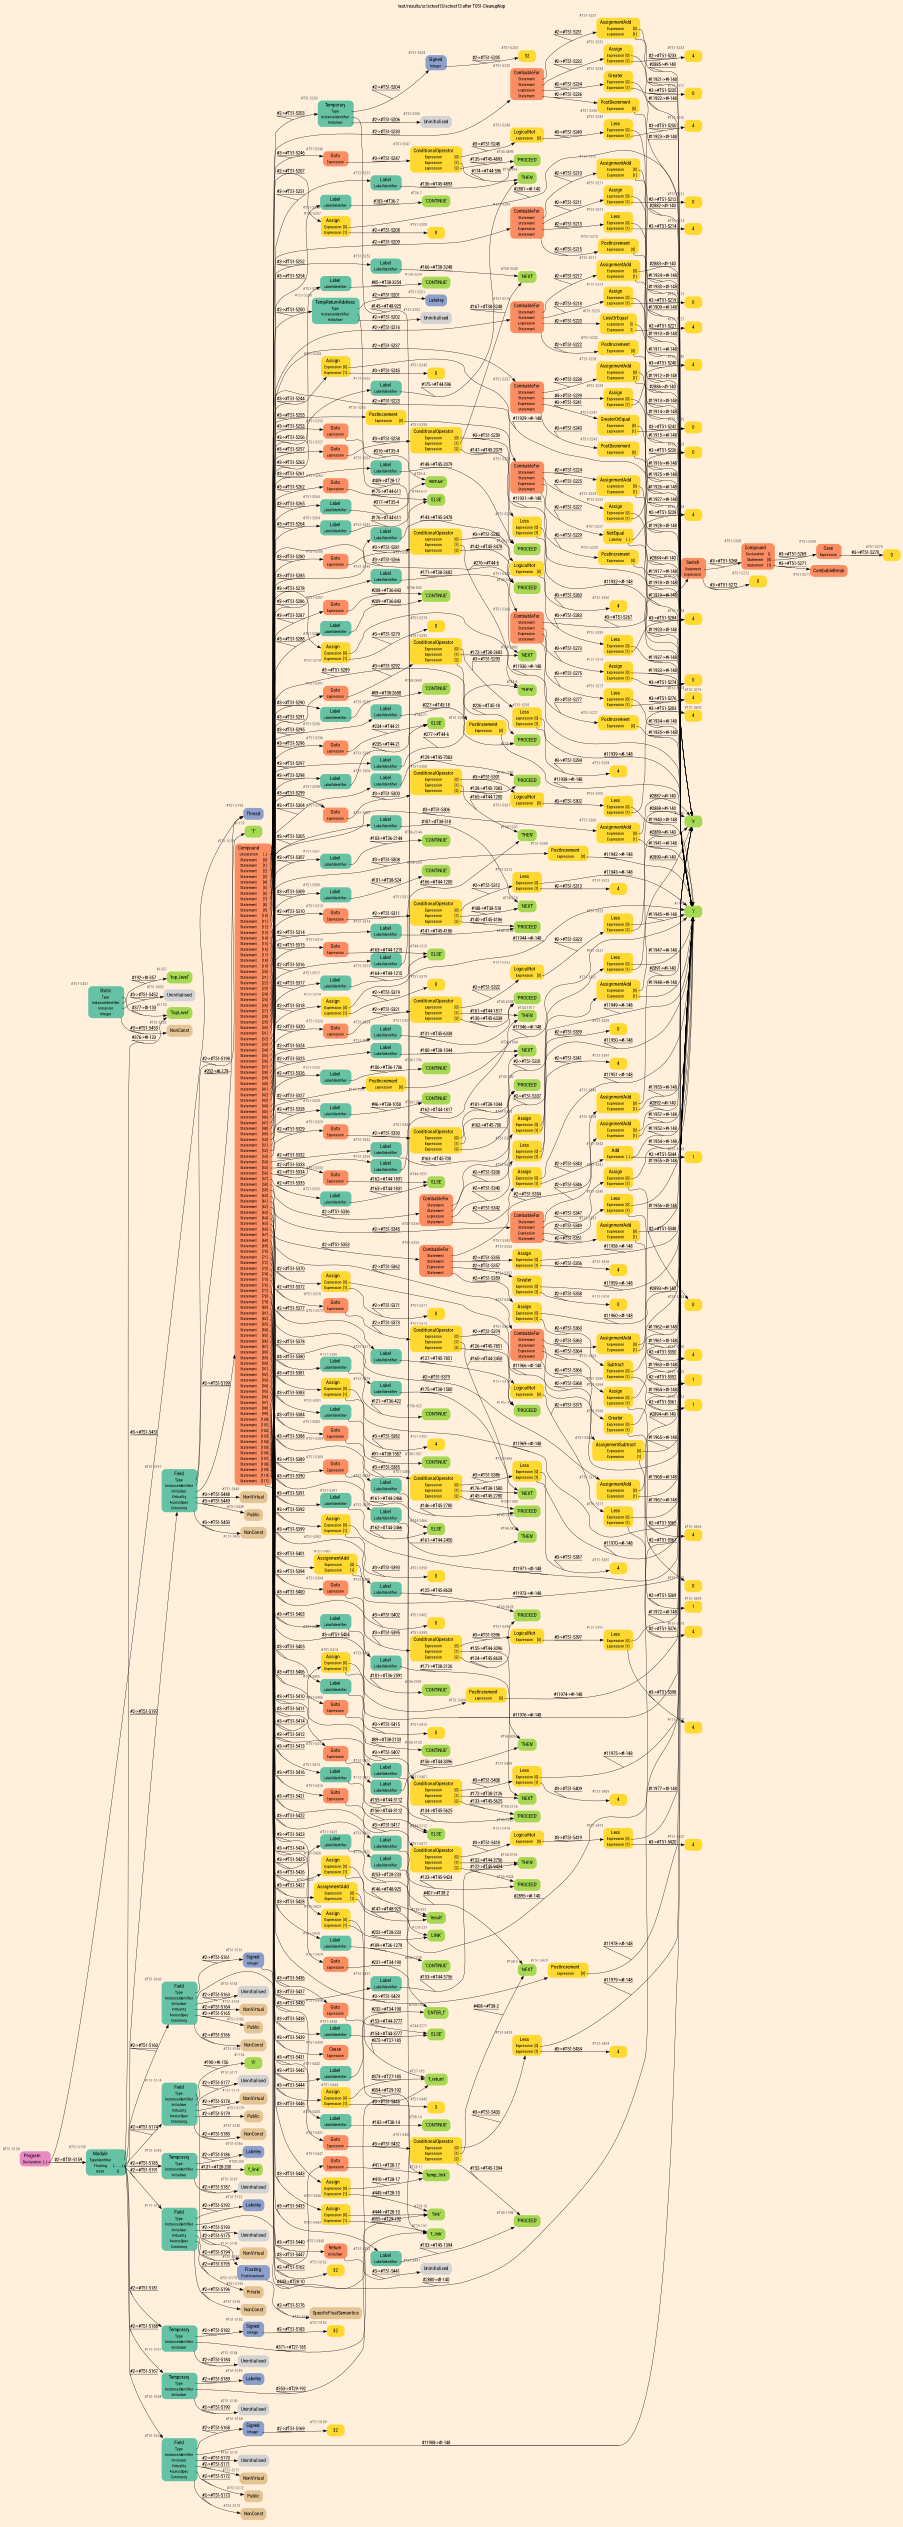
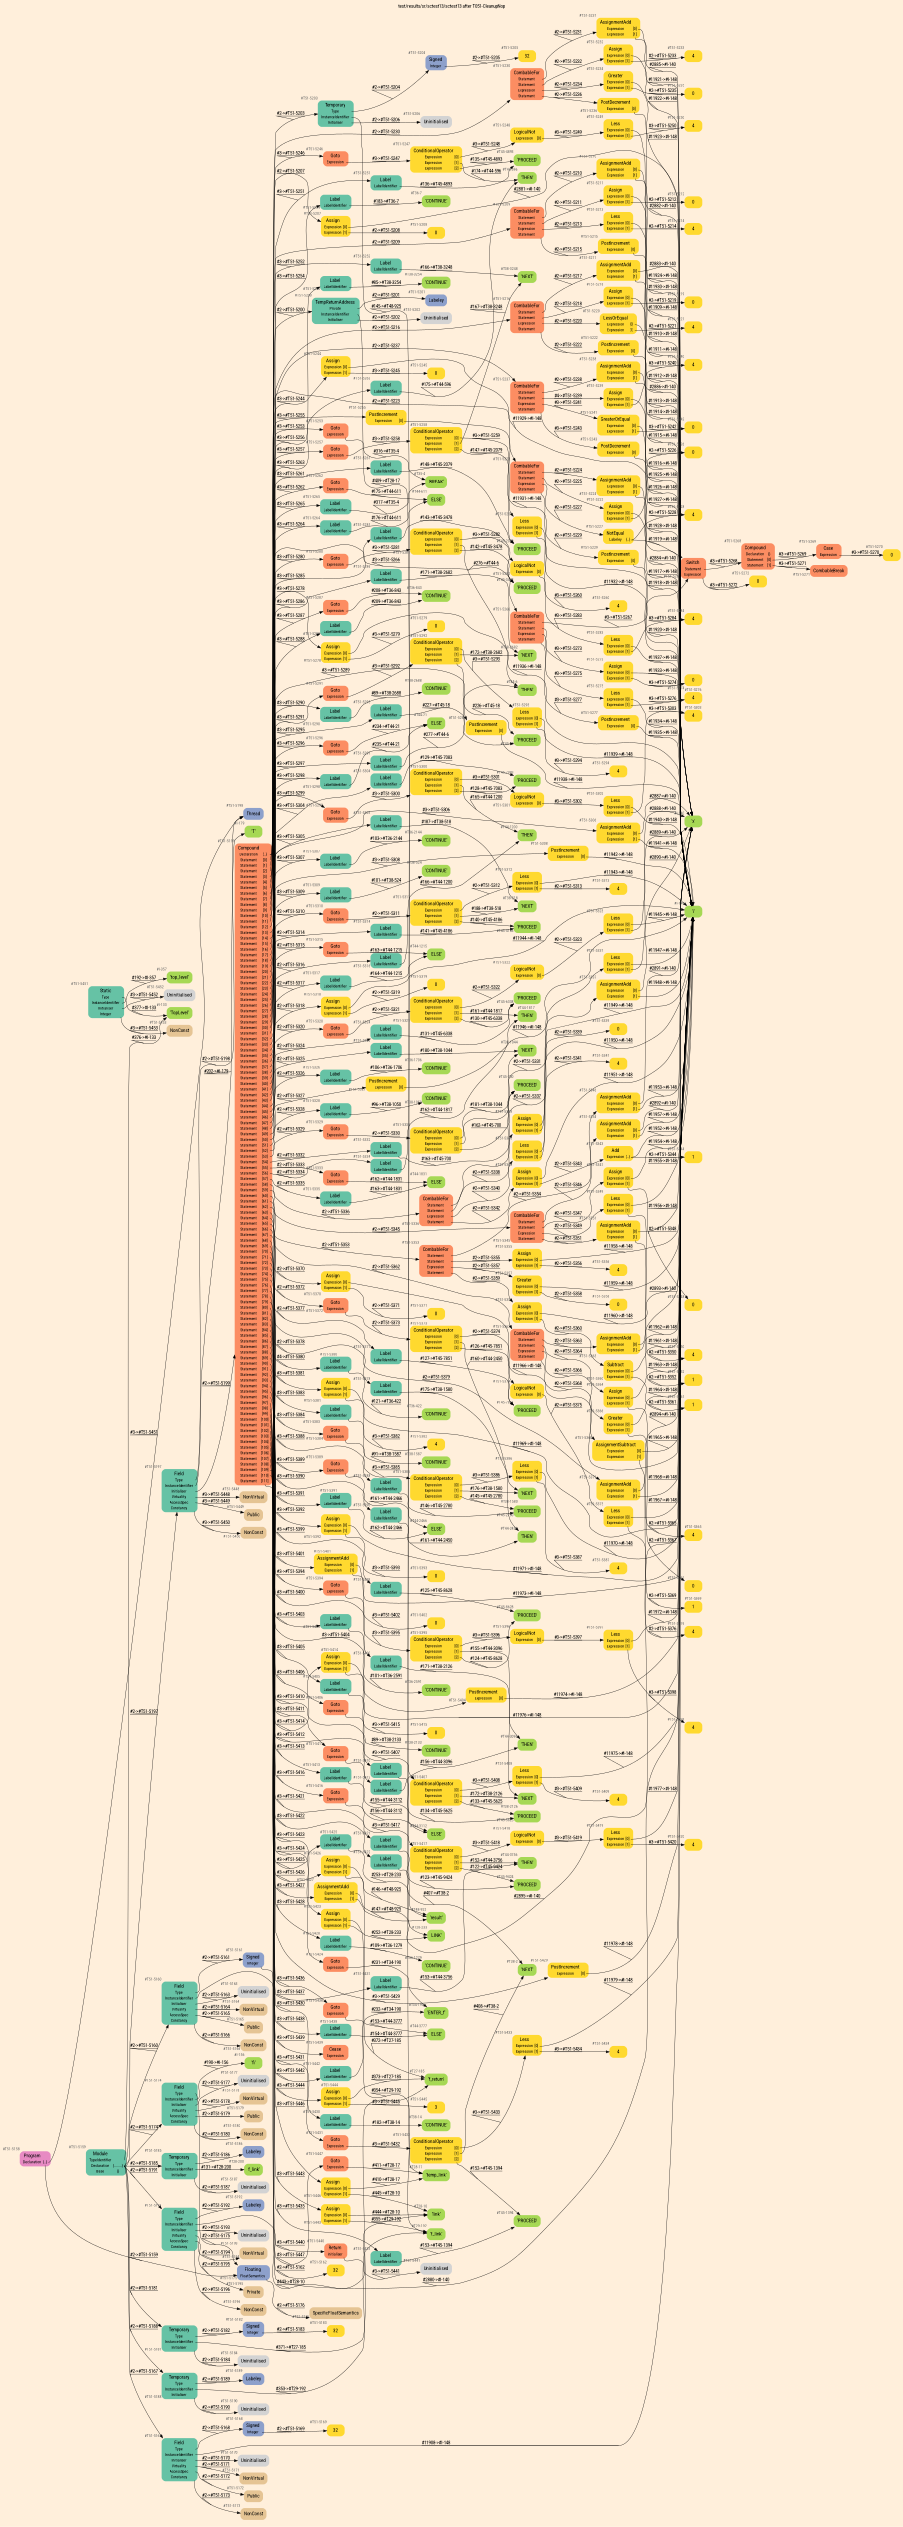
(335, 309) -> (335, 309)
(673, 610) -> (657, 544)
(65, 2162) -> (115, 2253)
(100, 2166) -> (100, 2166)
(253, 2276) -> (253, 2276)
